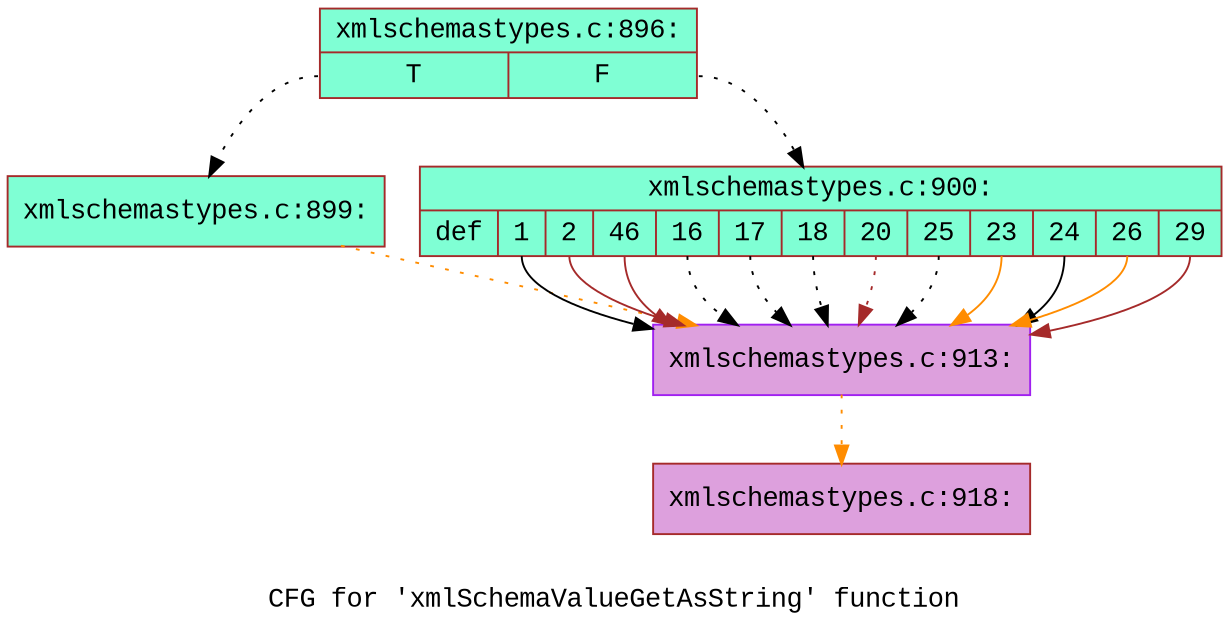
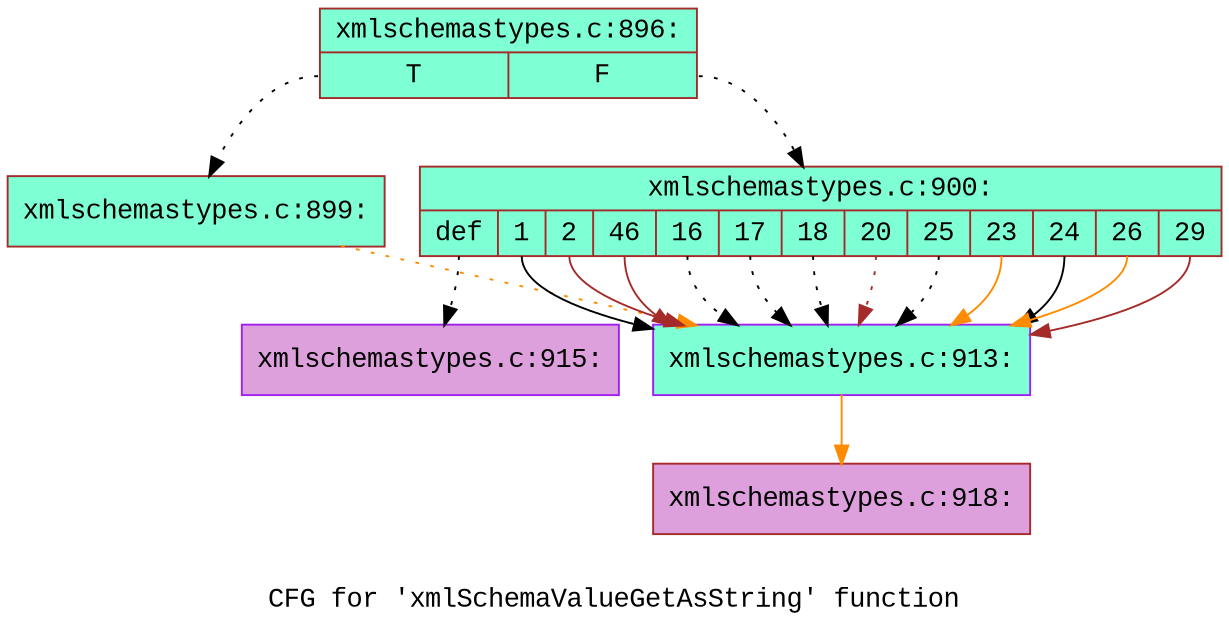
none -> (430, 360)
(842, 360) -> (842, 360)
(842, 420) -> (842, 420)
